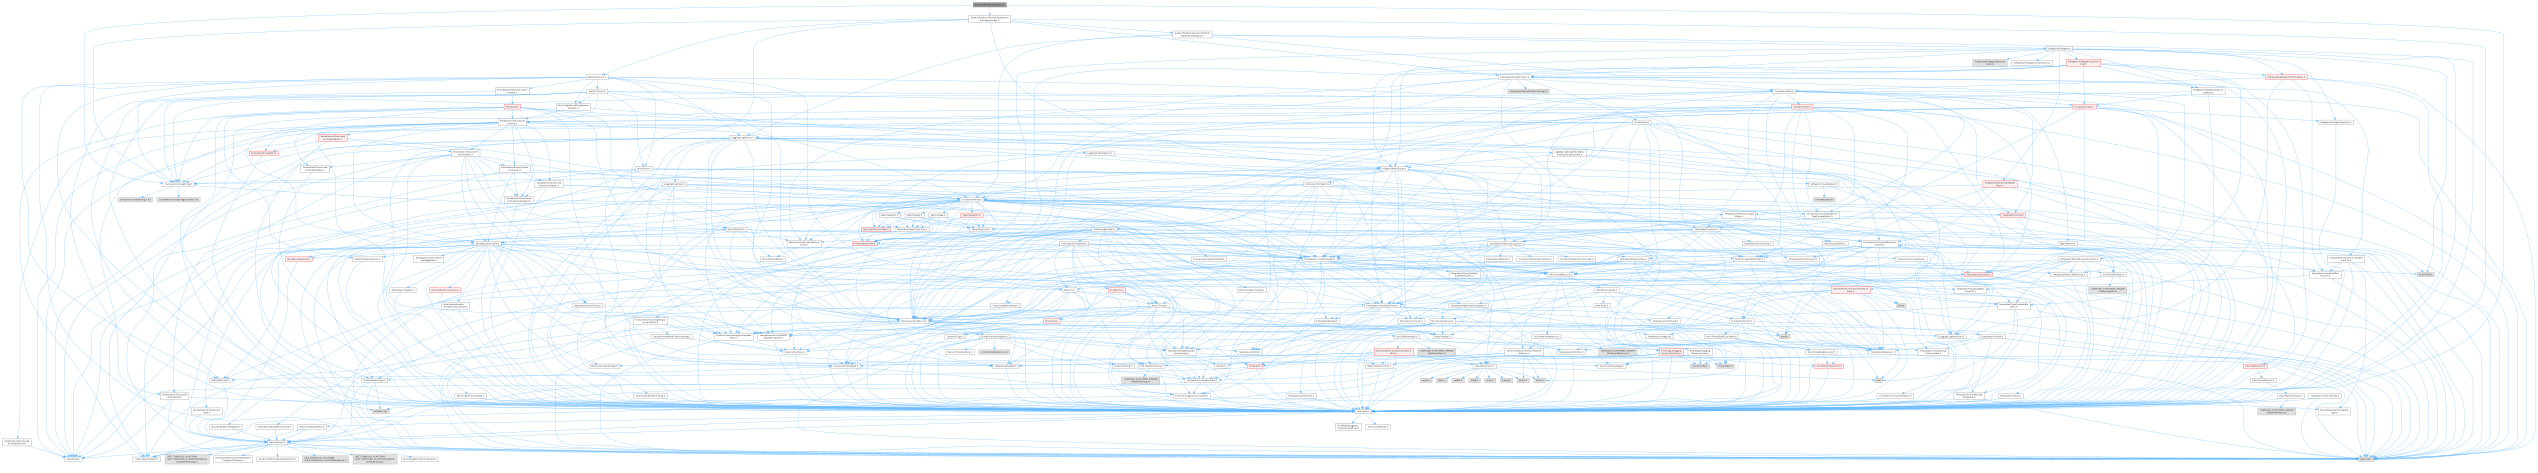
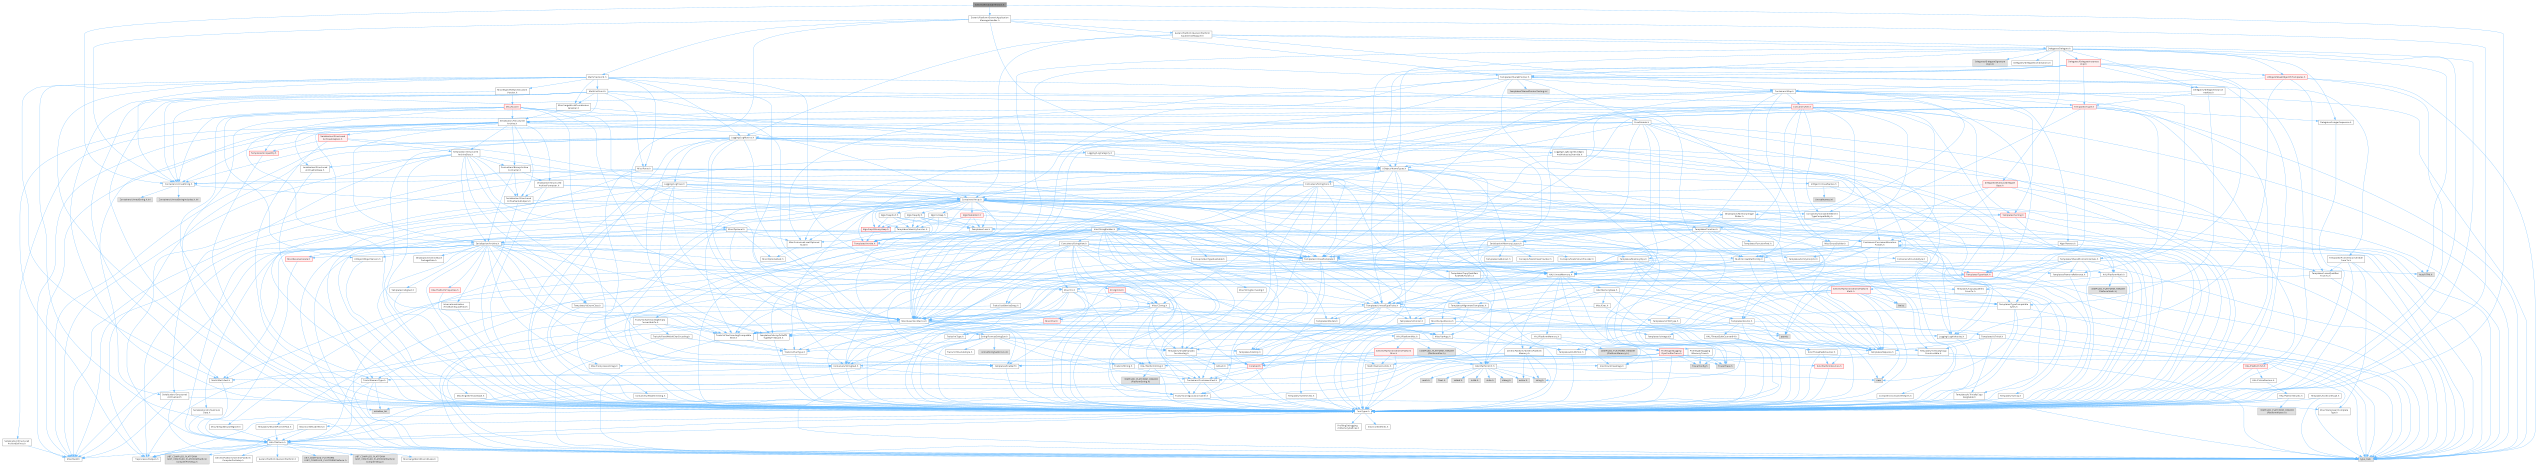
none -> (1934, 133)
